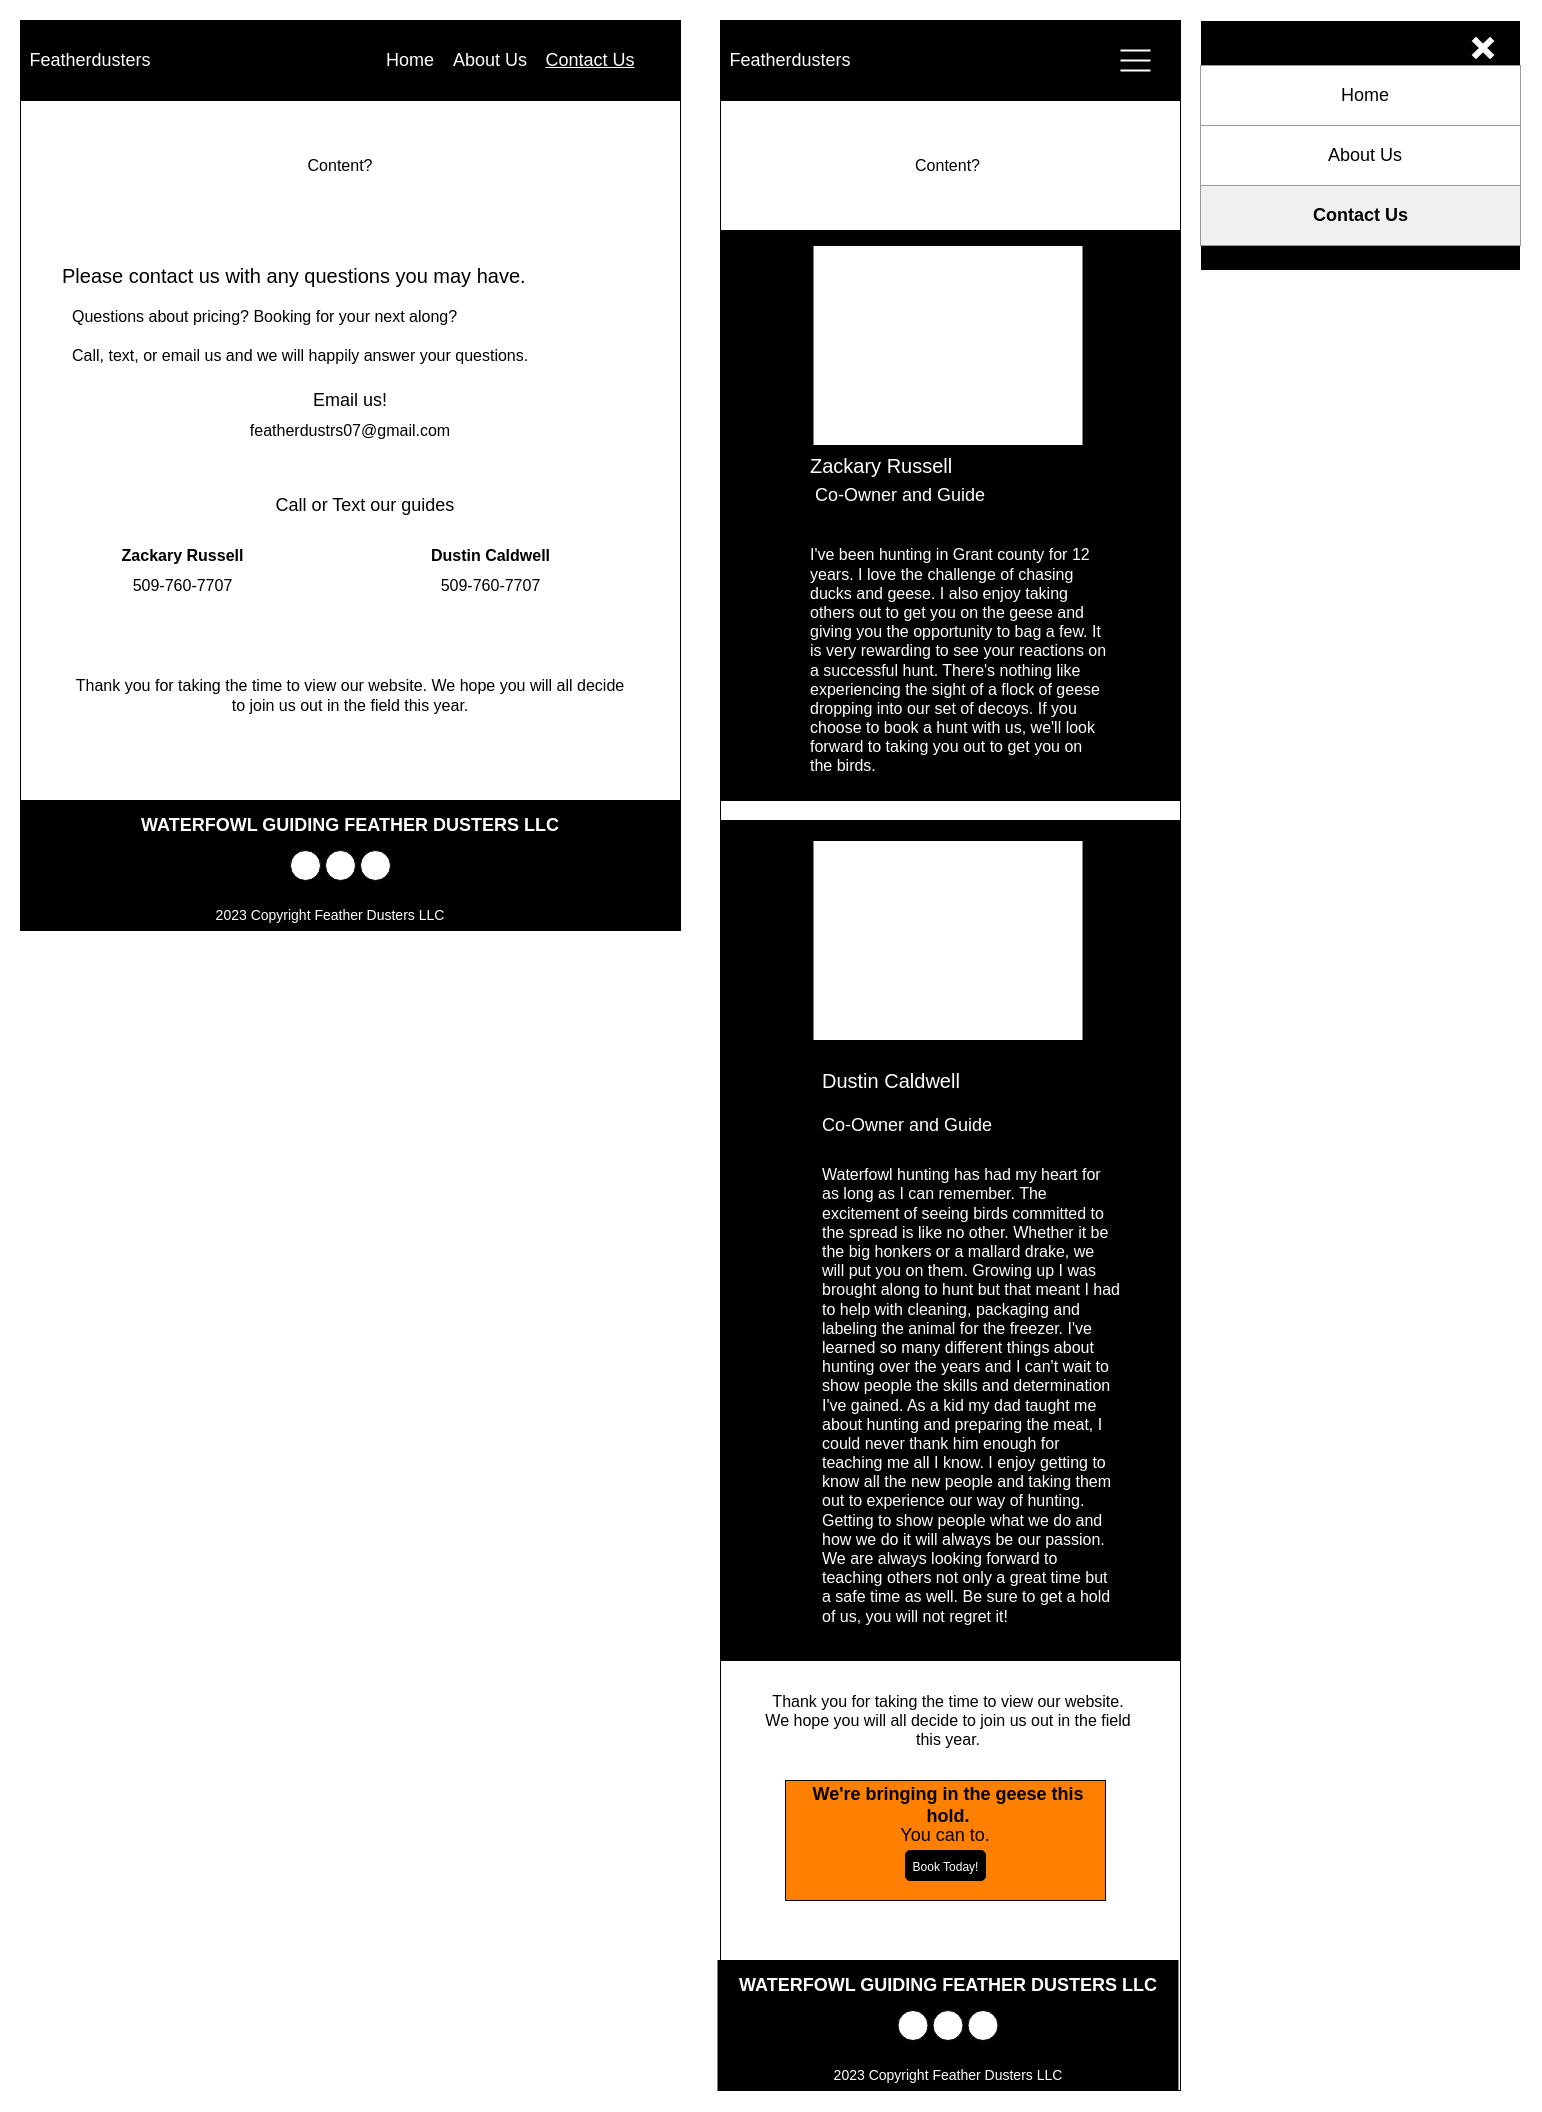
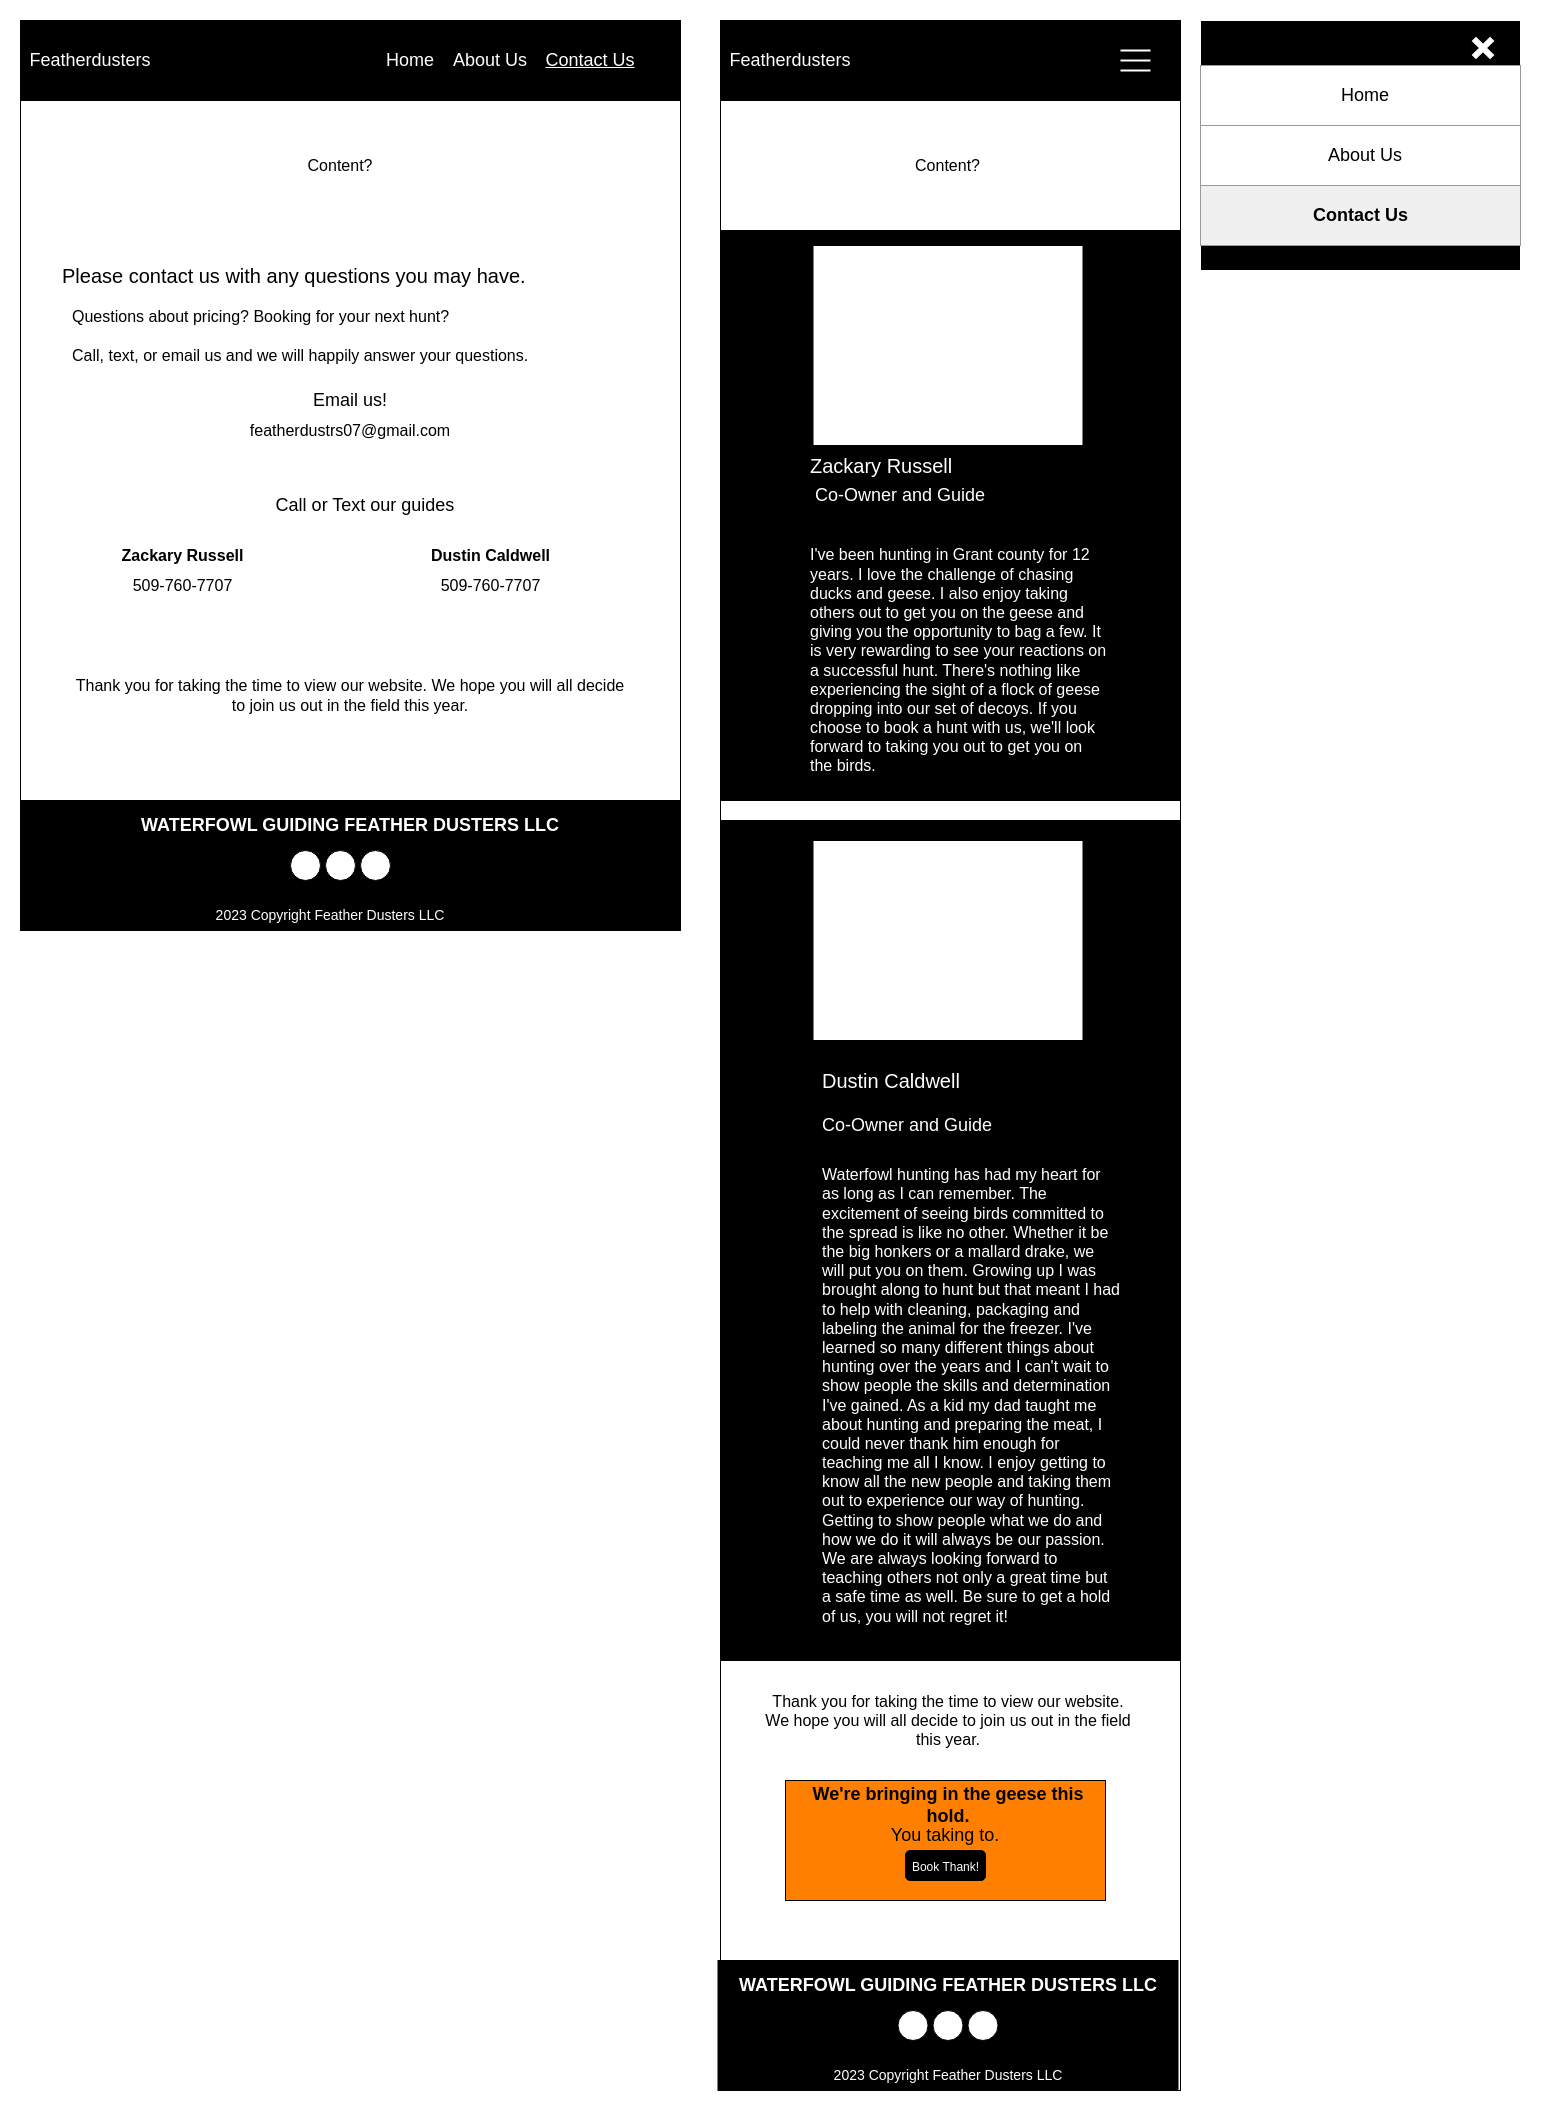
(318, 346) -> (318, 346)
(946, 1836) -> (946, 1836)
(946, 1866) -> (946, 1866)
